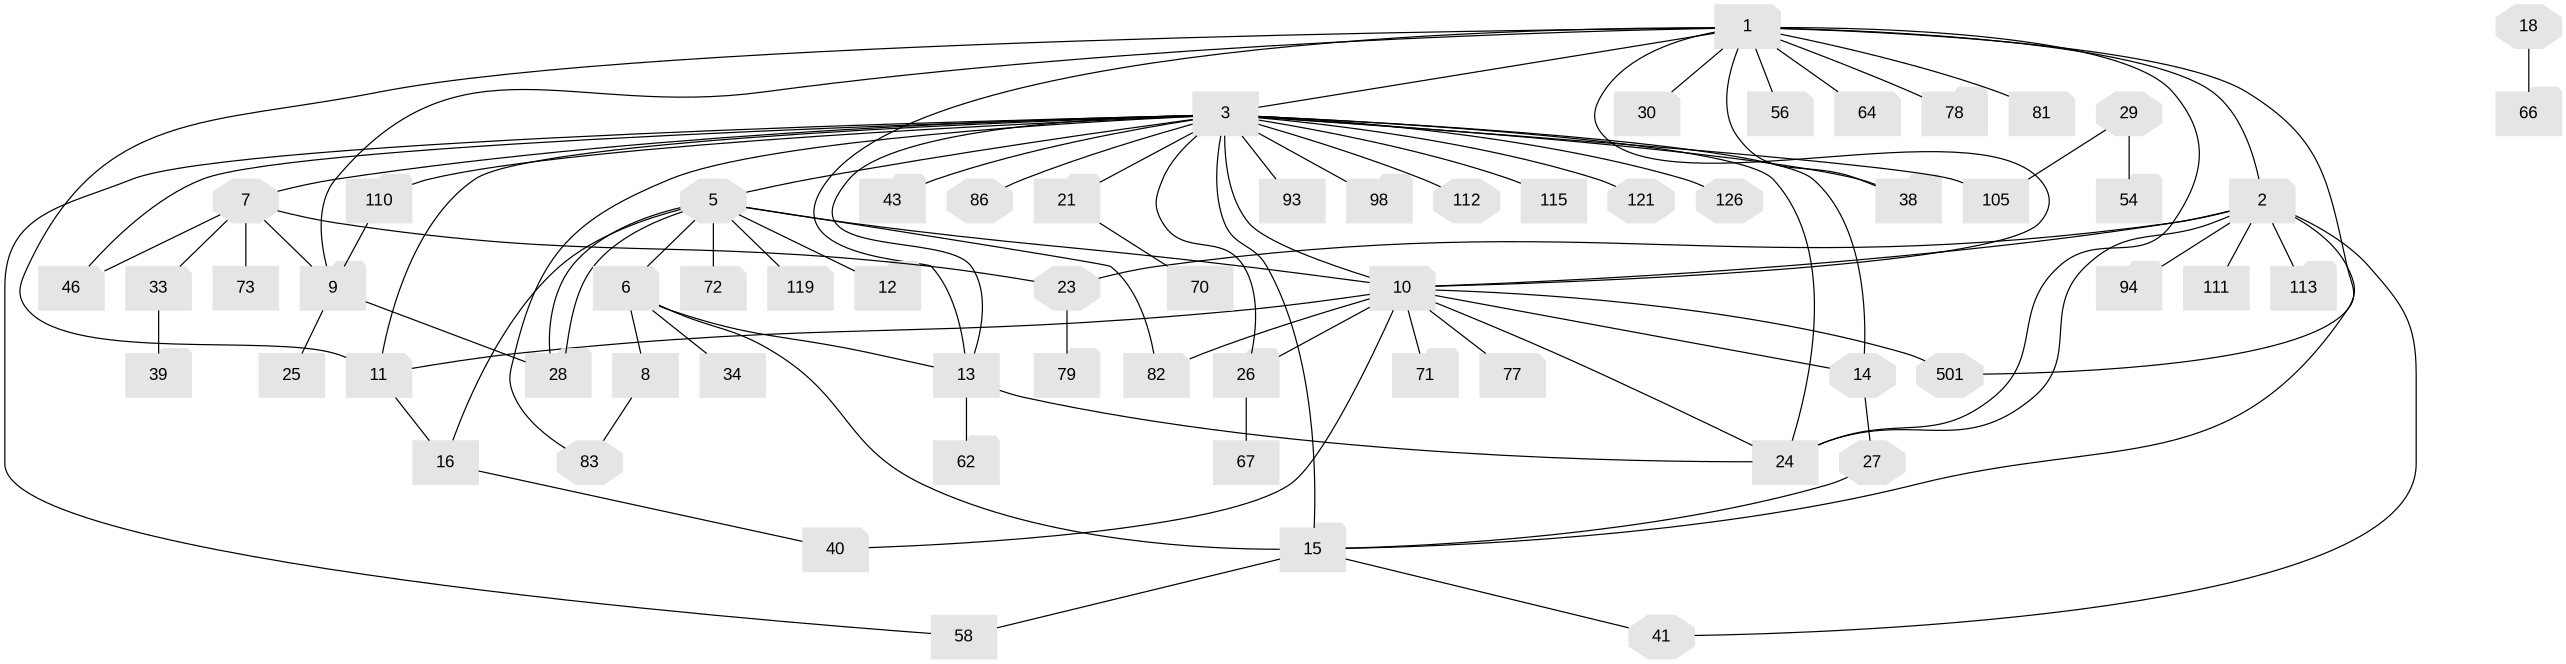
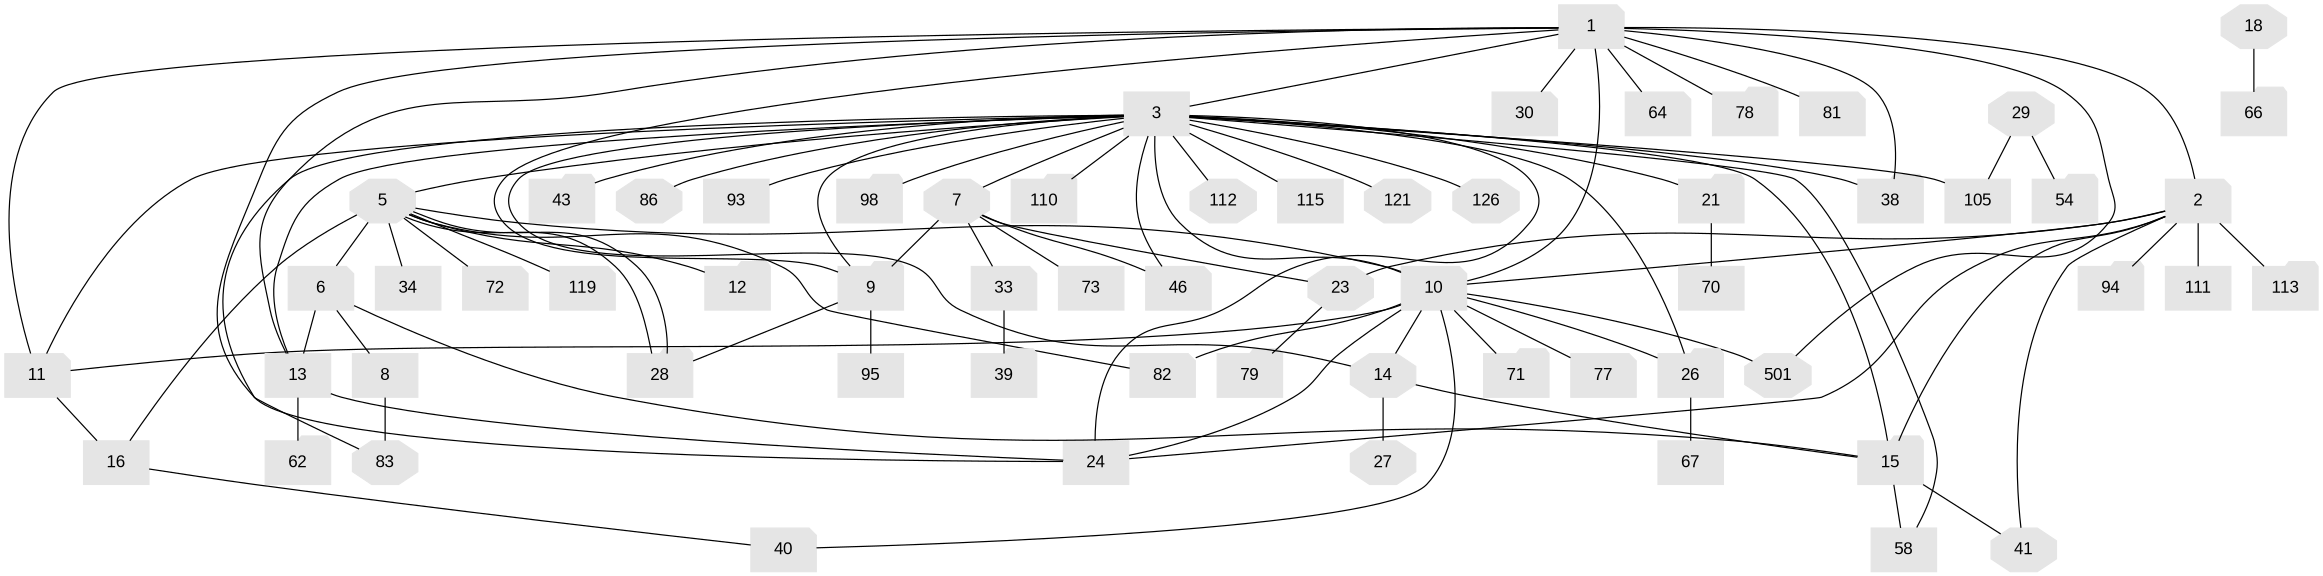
(1780, 114) -> none
(356, 245) -> (902, 144)
(680, 332) -> (395, 245)
(292, 375) -> (871, 375)
(1662, 520) -> (1636, 425)
